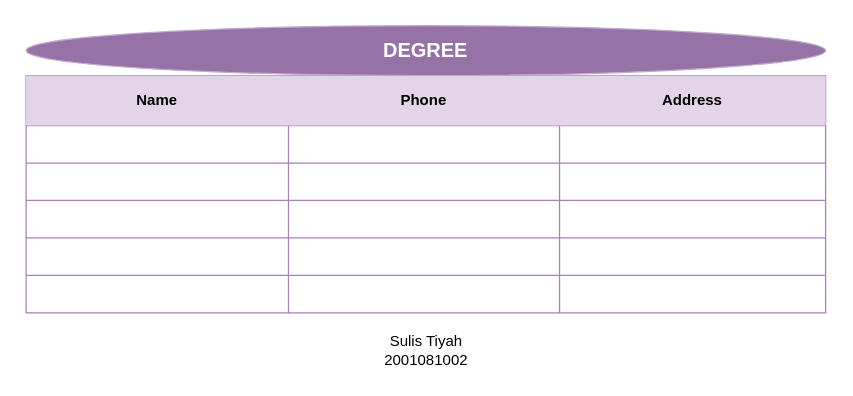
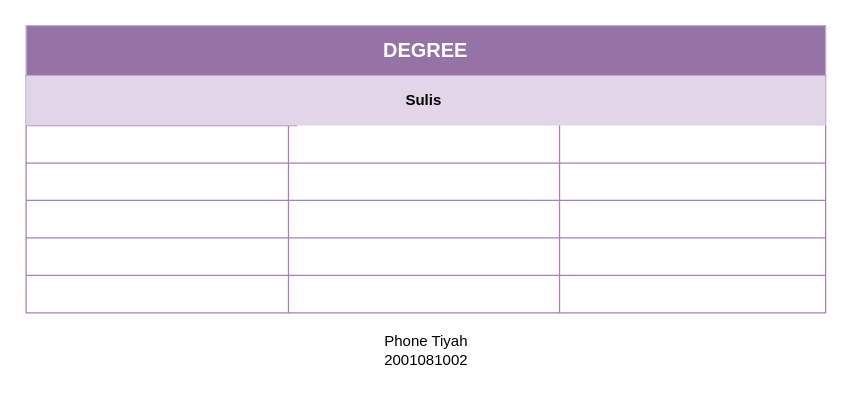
(426, 51) -> (426, 51)
(157, 101) -> none
(424, 101) -> (424, 101)
(693, 101) -> none
(426, 351) -> (426, 351)
